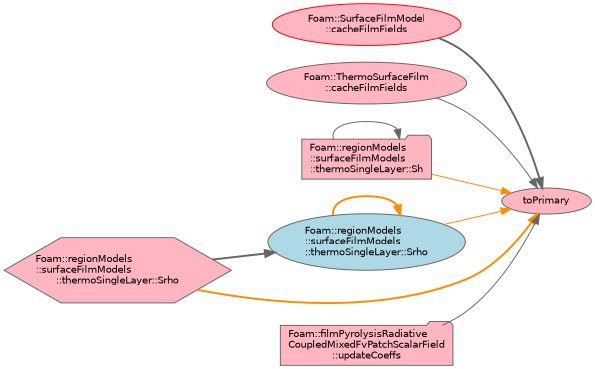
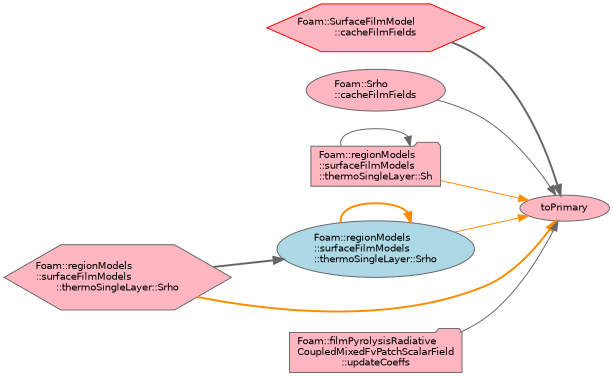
(367, 25) -> (376, 28)
(367, 83) -> (376, 90)
